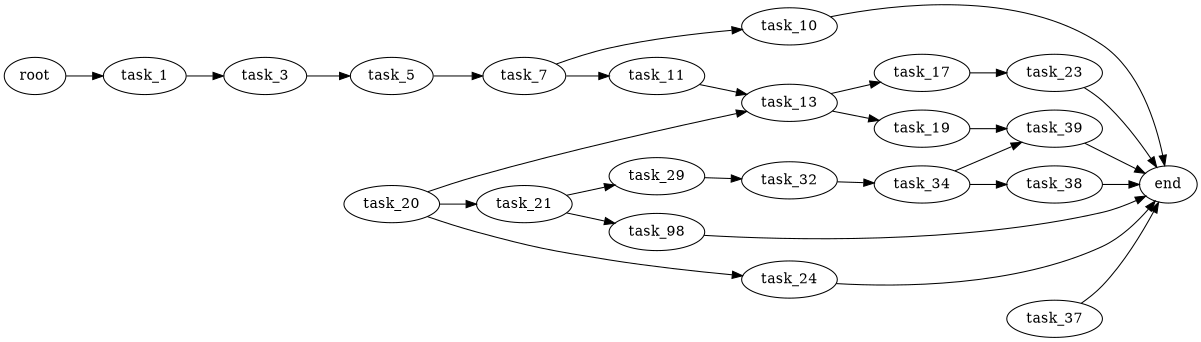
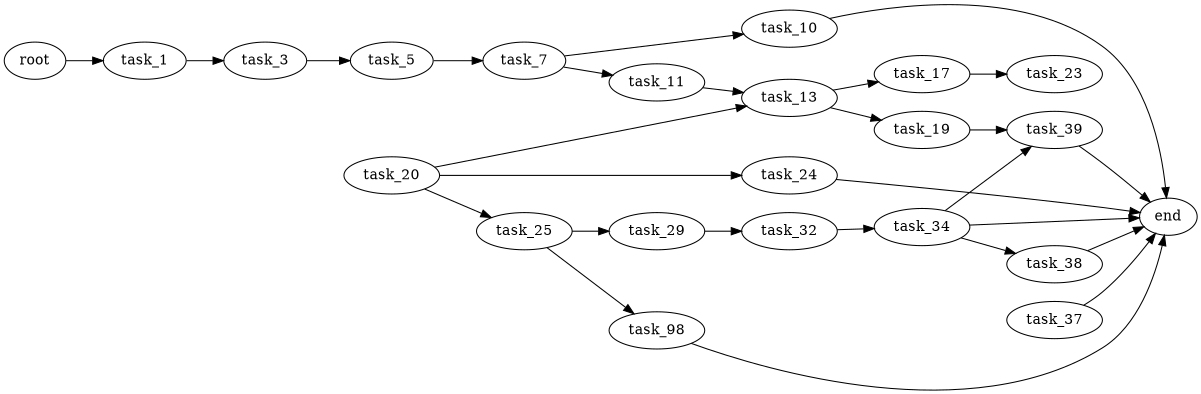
(1121, 120) -> (1049, 222)
(524, 204) -> (524, 231)
